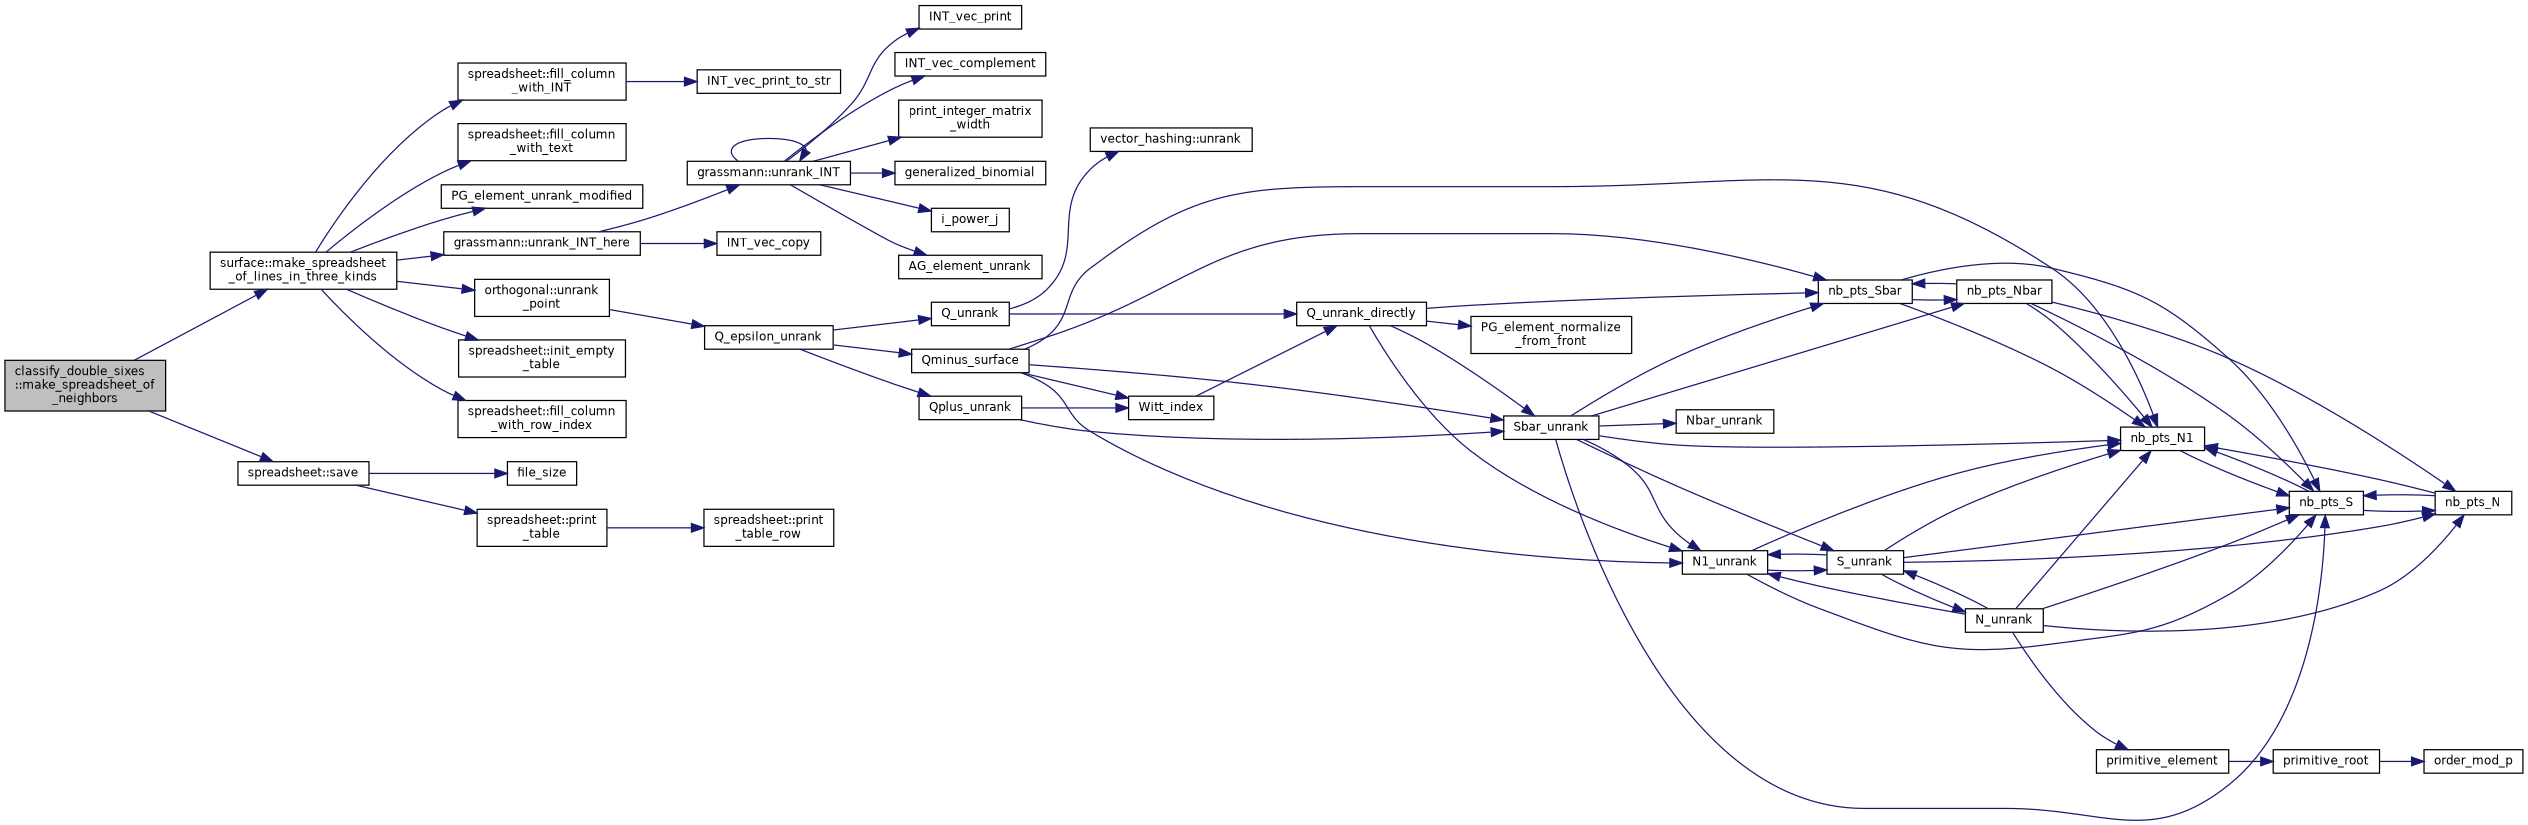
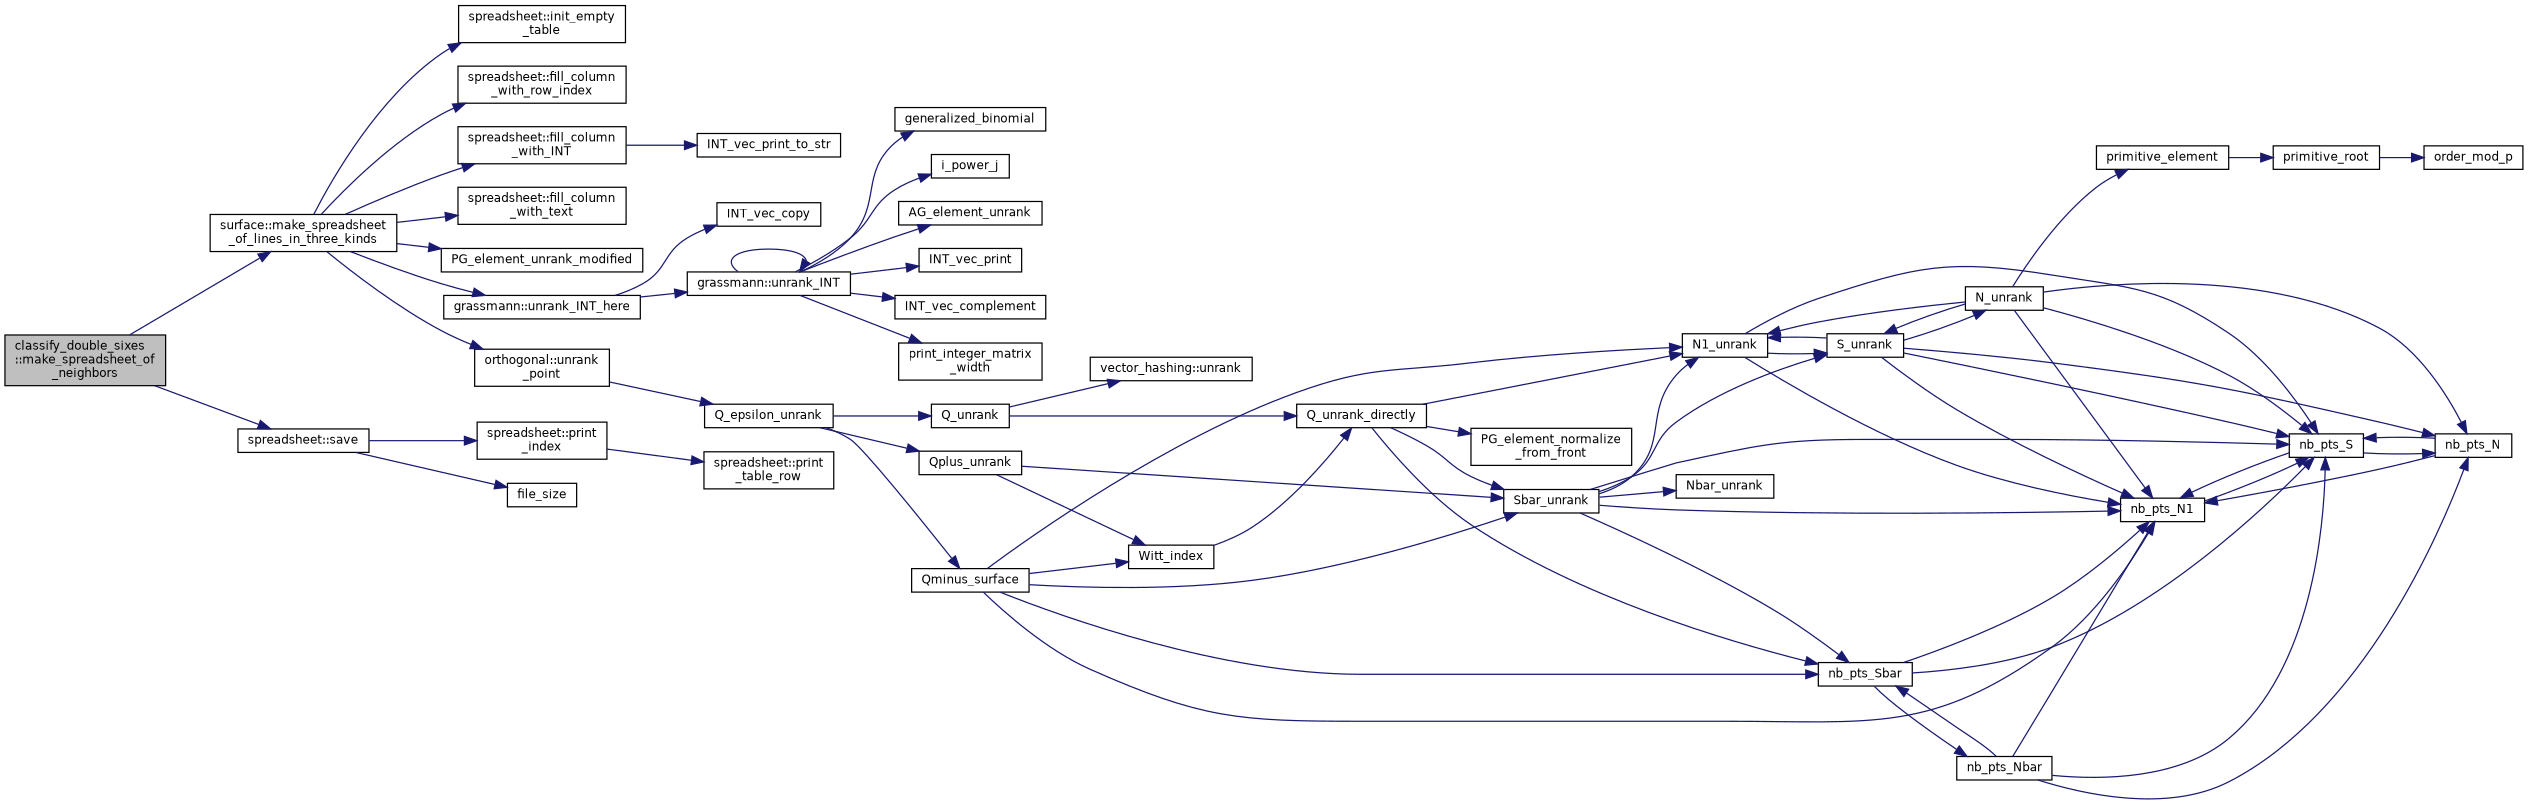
(1772, 362) -> none
(542, 528) -> (542, 441)
